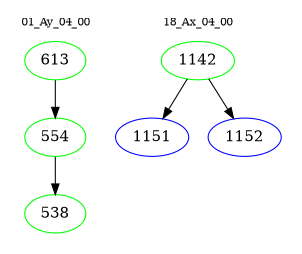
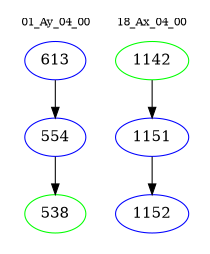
(55, 61) -> (55, 61)
(218, 94) -> (152, 170)
(55, 137) -> (55, 137)
